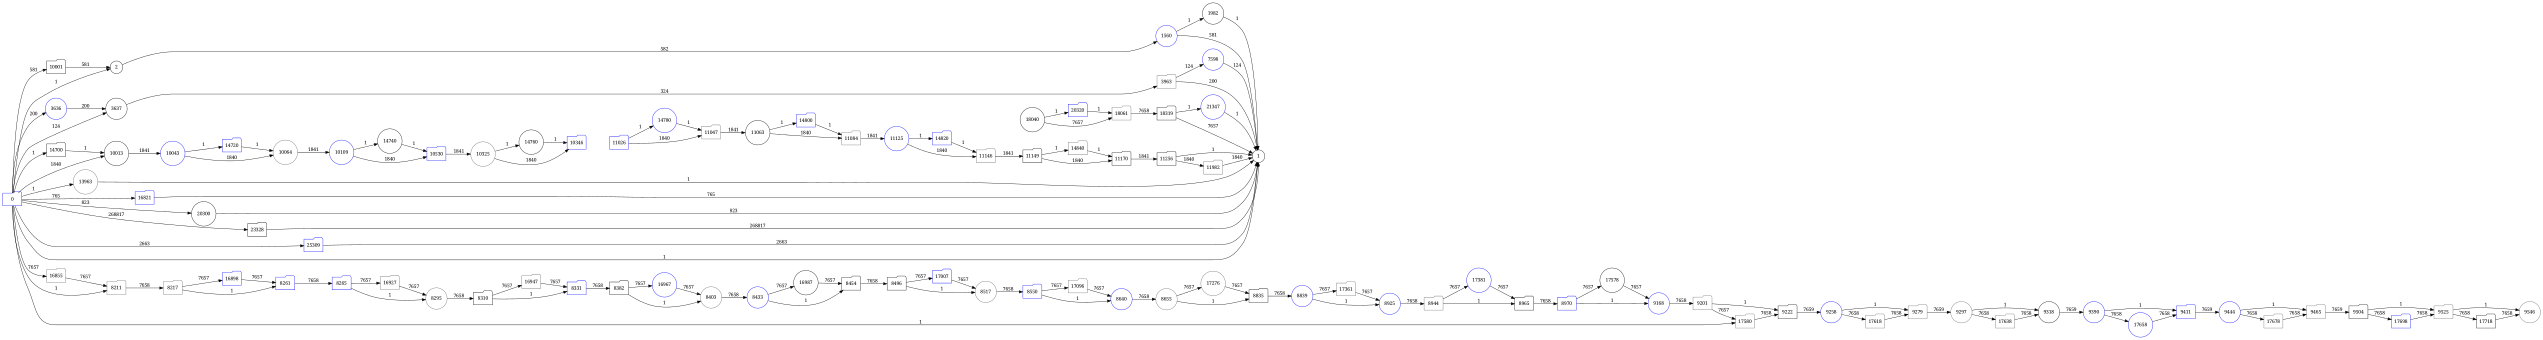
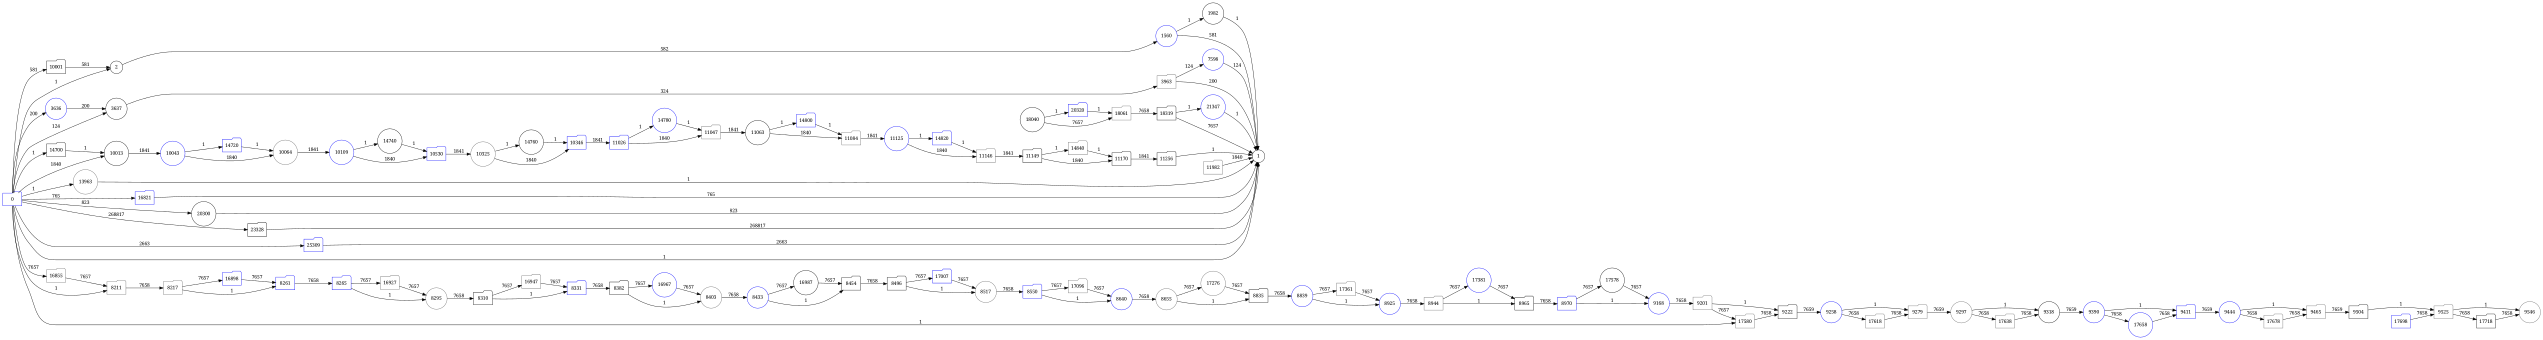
none -> (596, 143)
(1188, 163) -> none
(2378, 317) -> none
